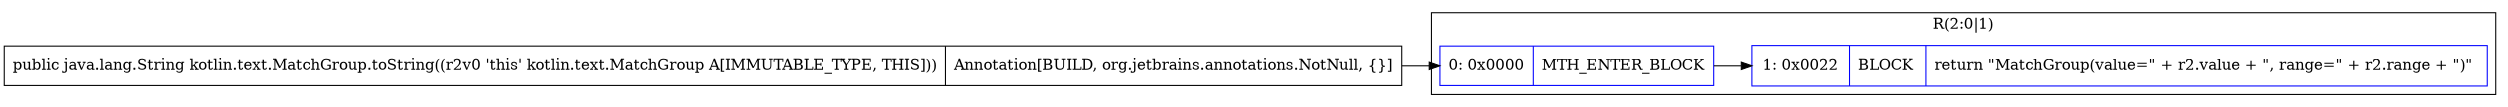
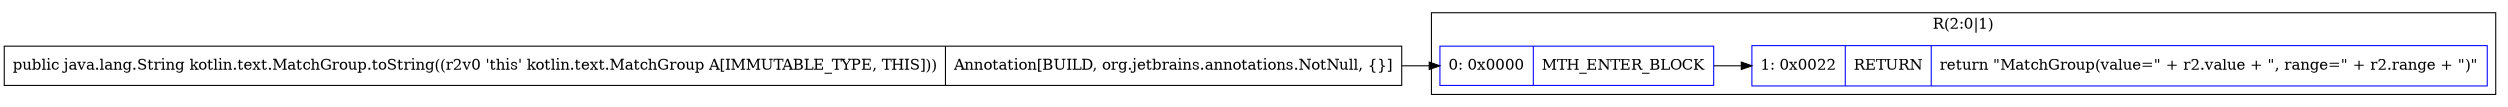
(1886, 65) -> (1888, 65)
